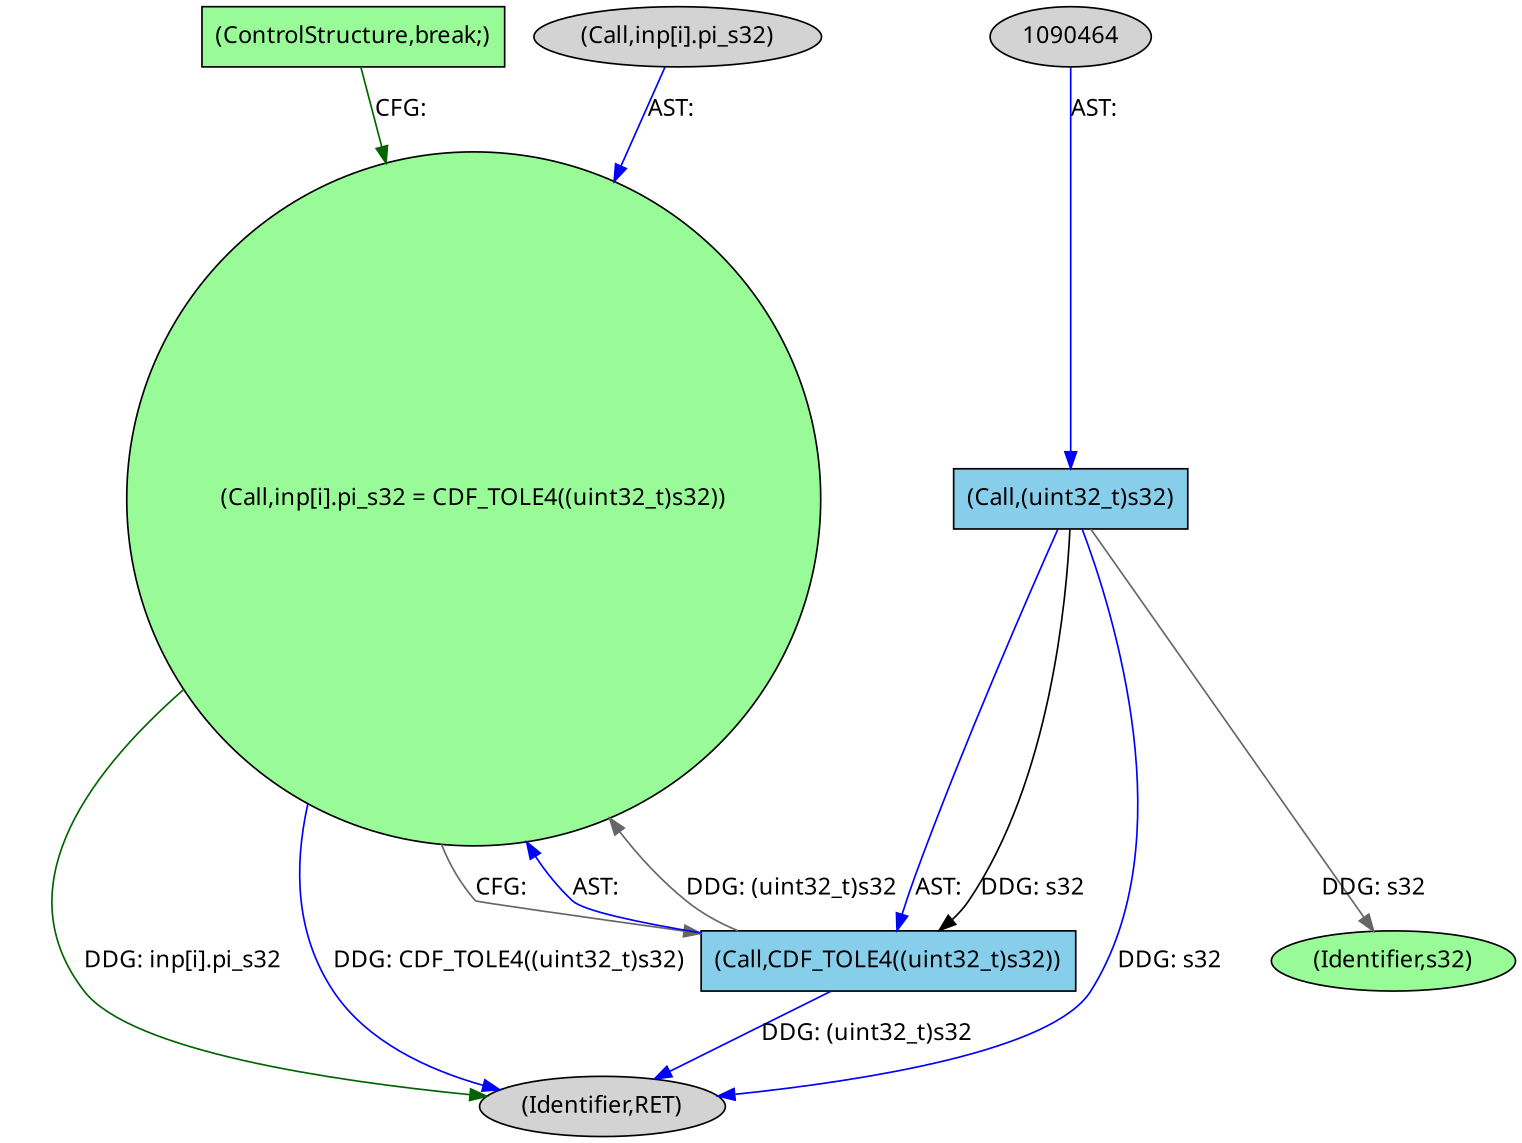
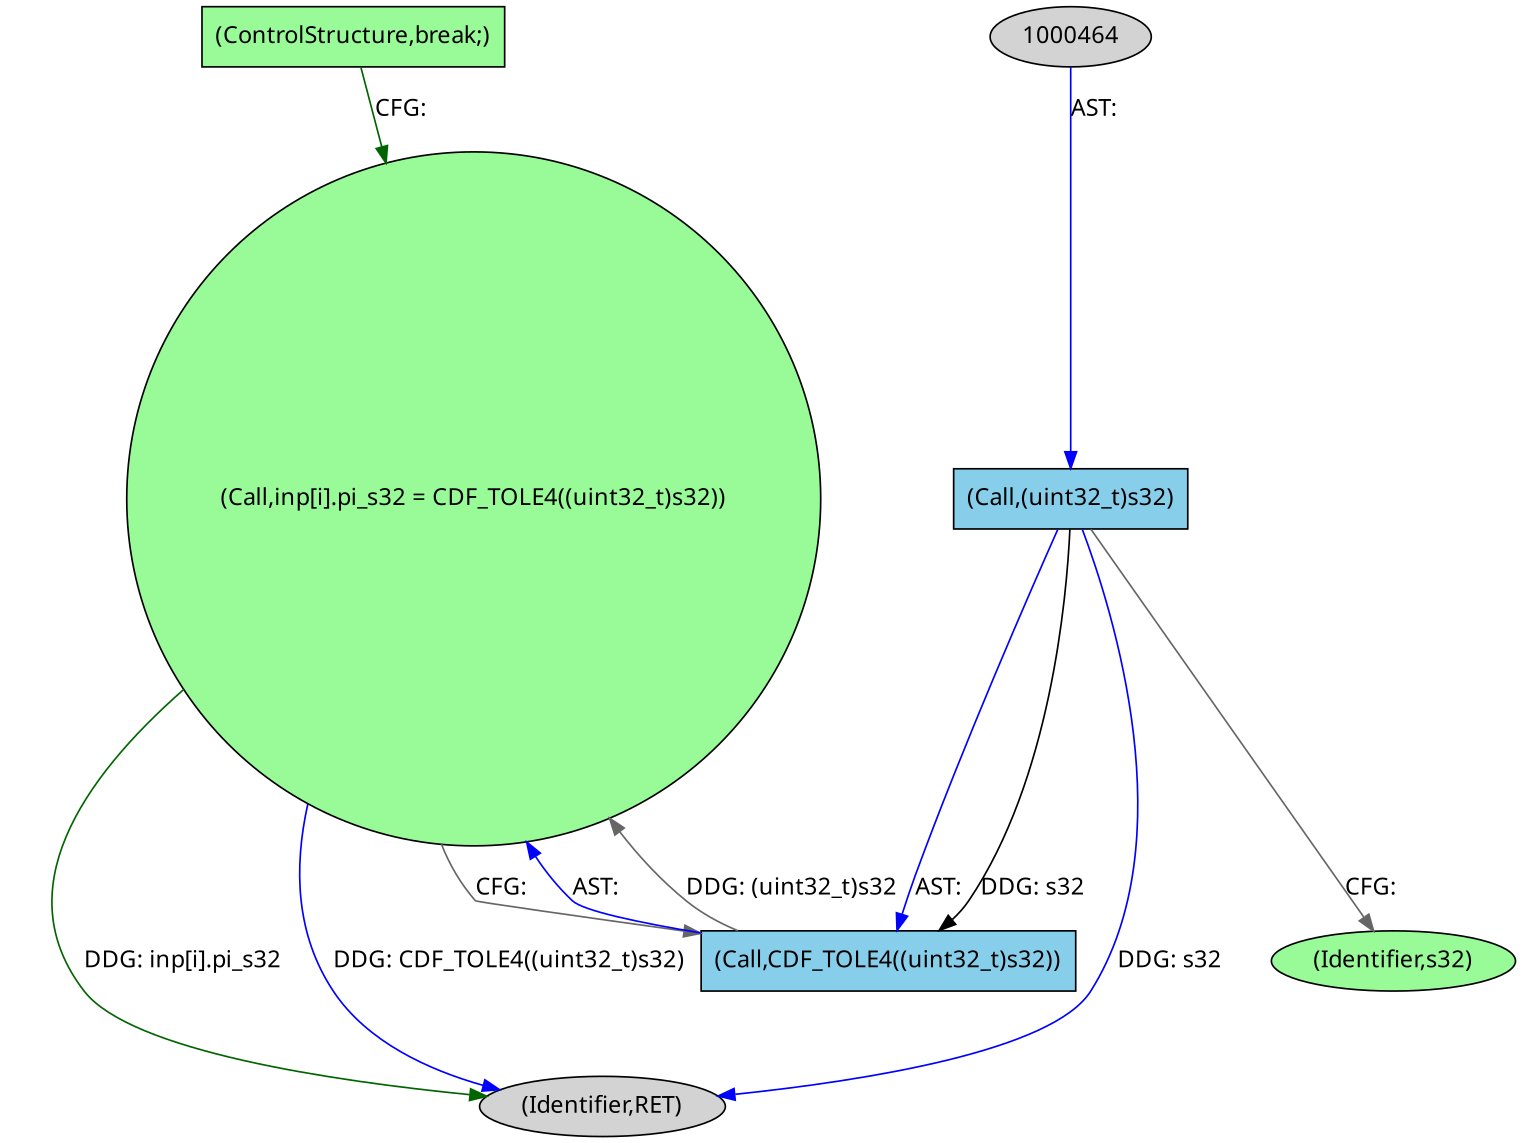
(678, 37) -> none
(1071, 37) -> (1071, 37)
(1374, 888) -> (1374, 888)
(750, 1031) -> none
